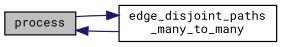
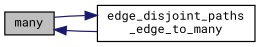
(40, 23) -> (29, 23)
(198, 23) -> (176, 23)
